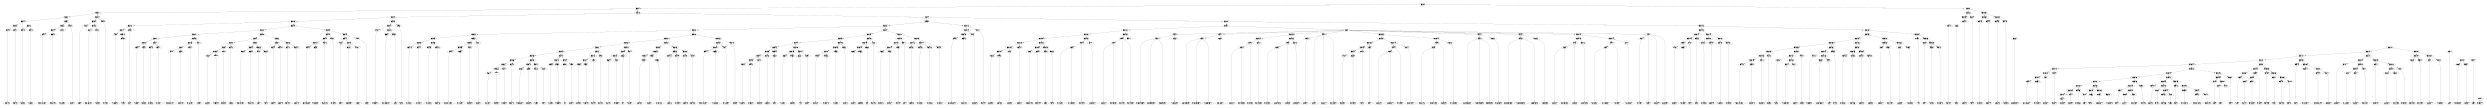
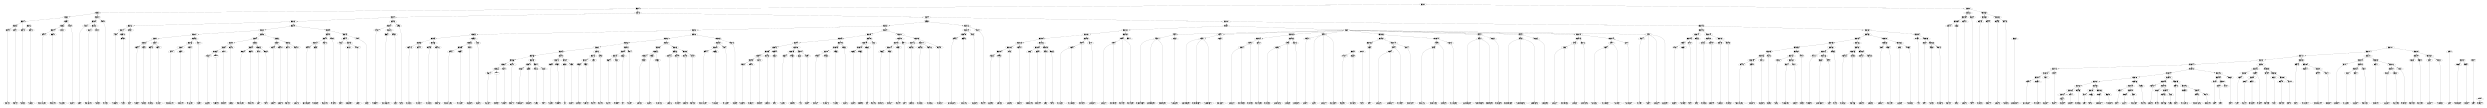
none -> (1957, 22)
(1362, 47) -> none
